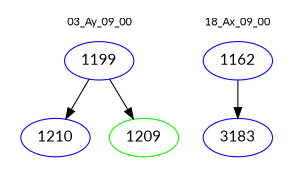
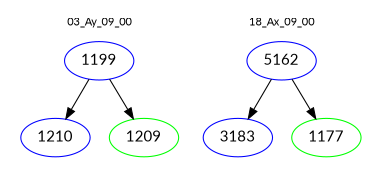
(238, 61) -> (282, 61)
none -> (326, 138)
